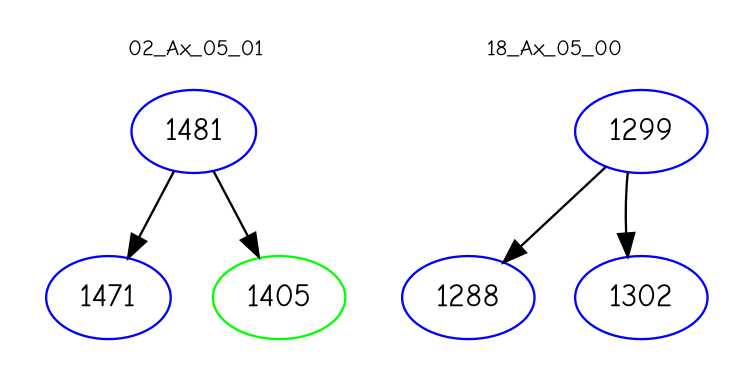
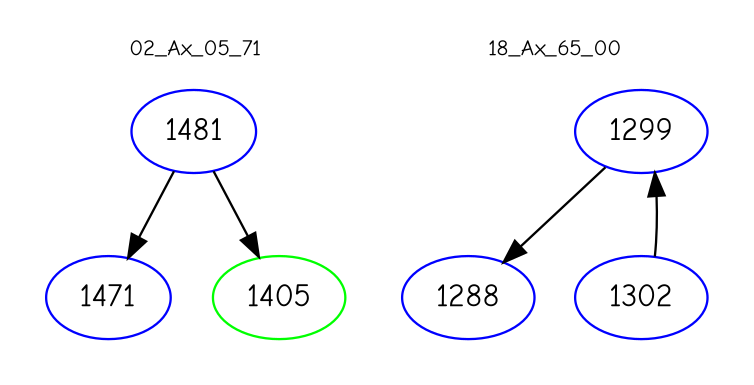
(196, 50) -> (196, 50)
(555, 50) -> (555, 50)
(626, 203) -> (657, 227)
